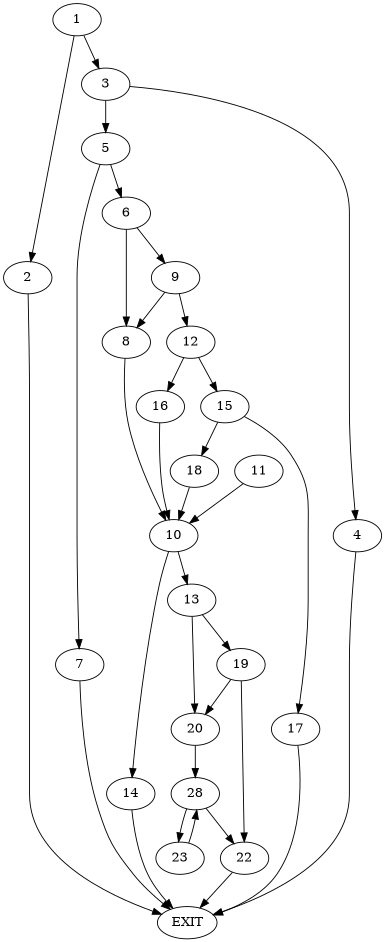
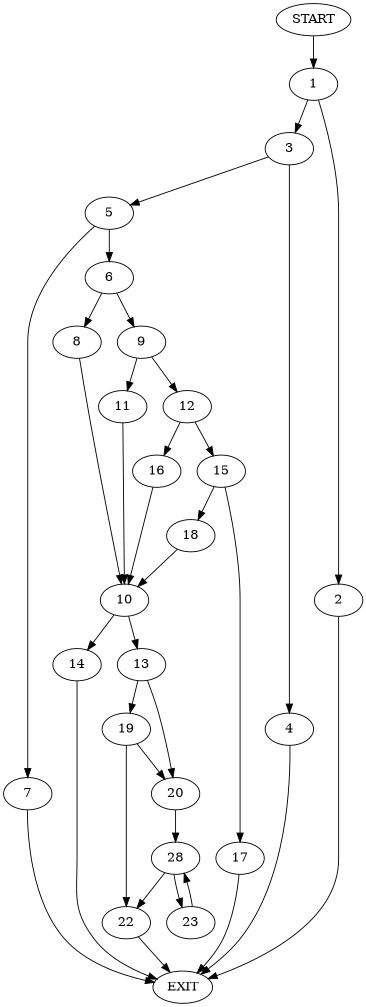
none -> (314, 20)
(154, 306) -> (133, 370)
